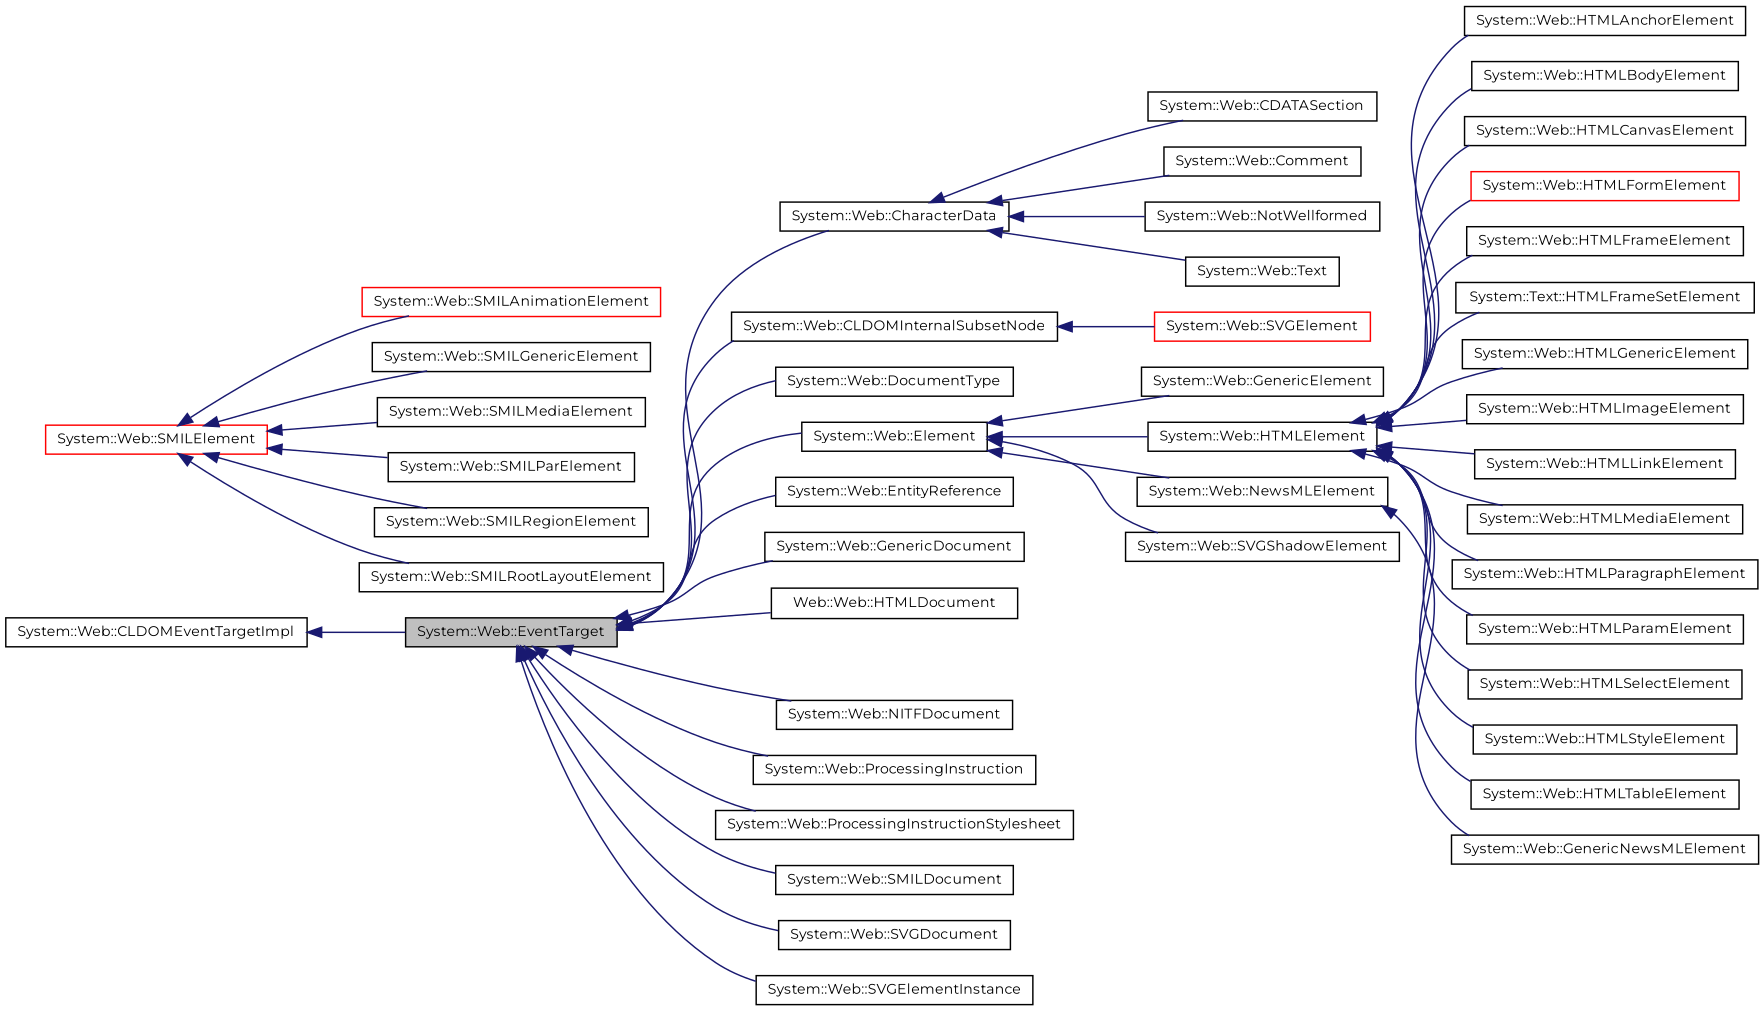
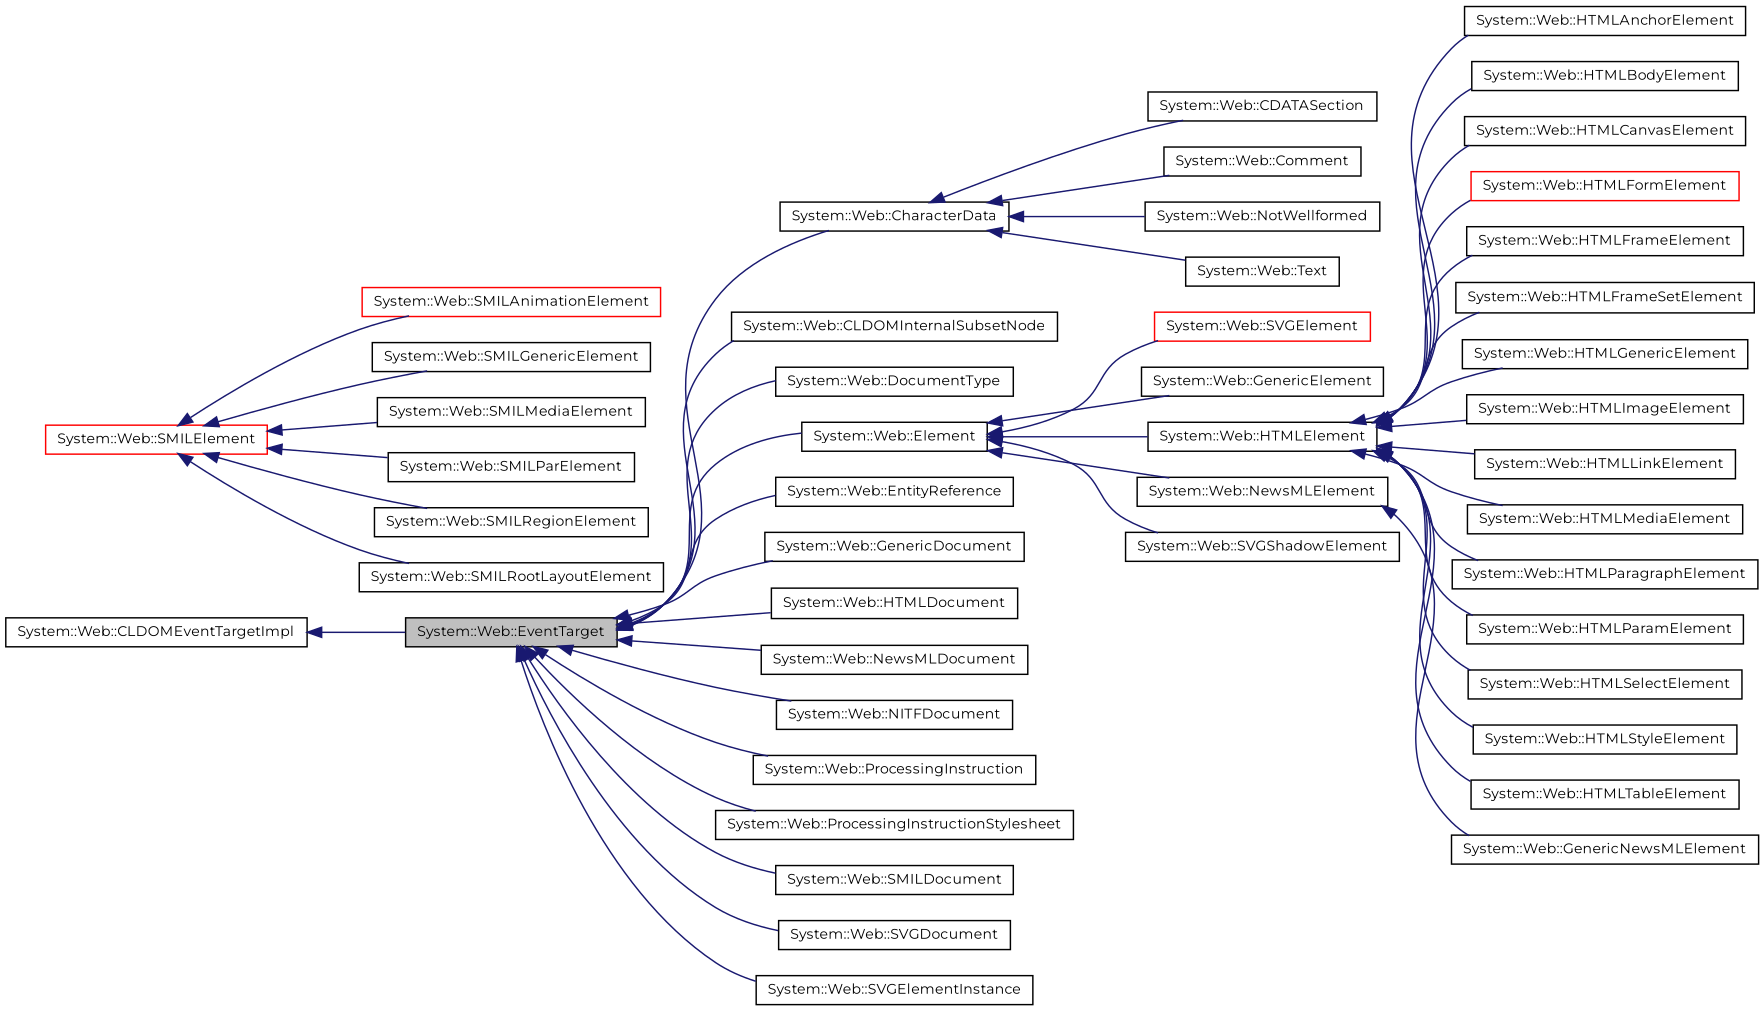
(1605, 298) -> (1605, 298)
(1113, 327) -> (1088, 398)
(895, 603) -> (895, 603)
none -> (895, 660)
